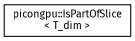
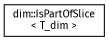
(67, 21) -> (54, 21)
